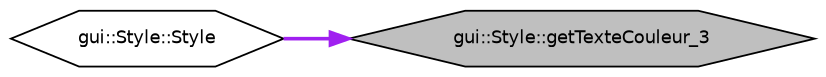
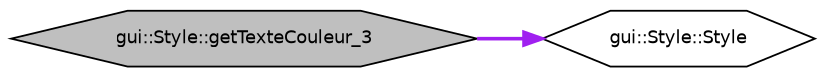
(307, 39) -> (500, 39)
